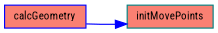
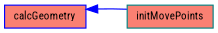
(101, 24) -> (112, 9)
